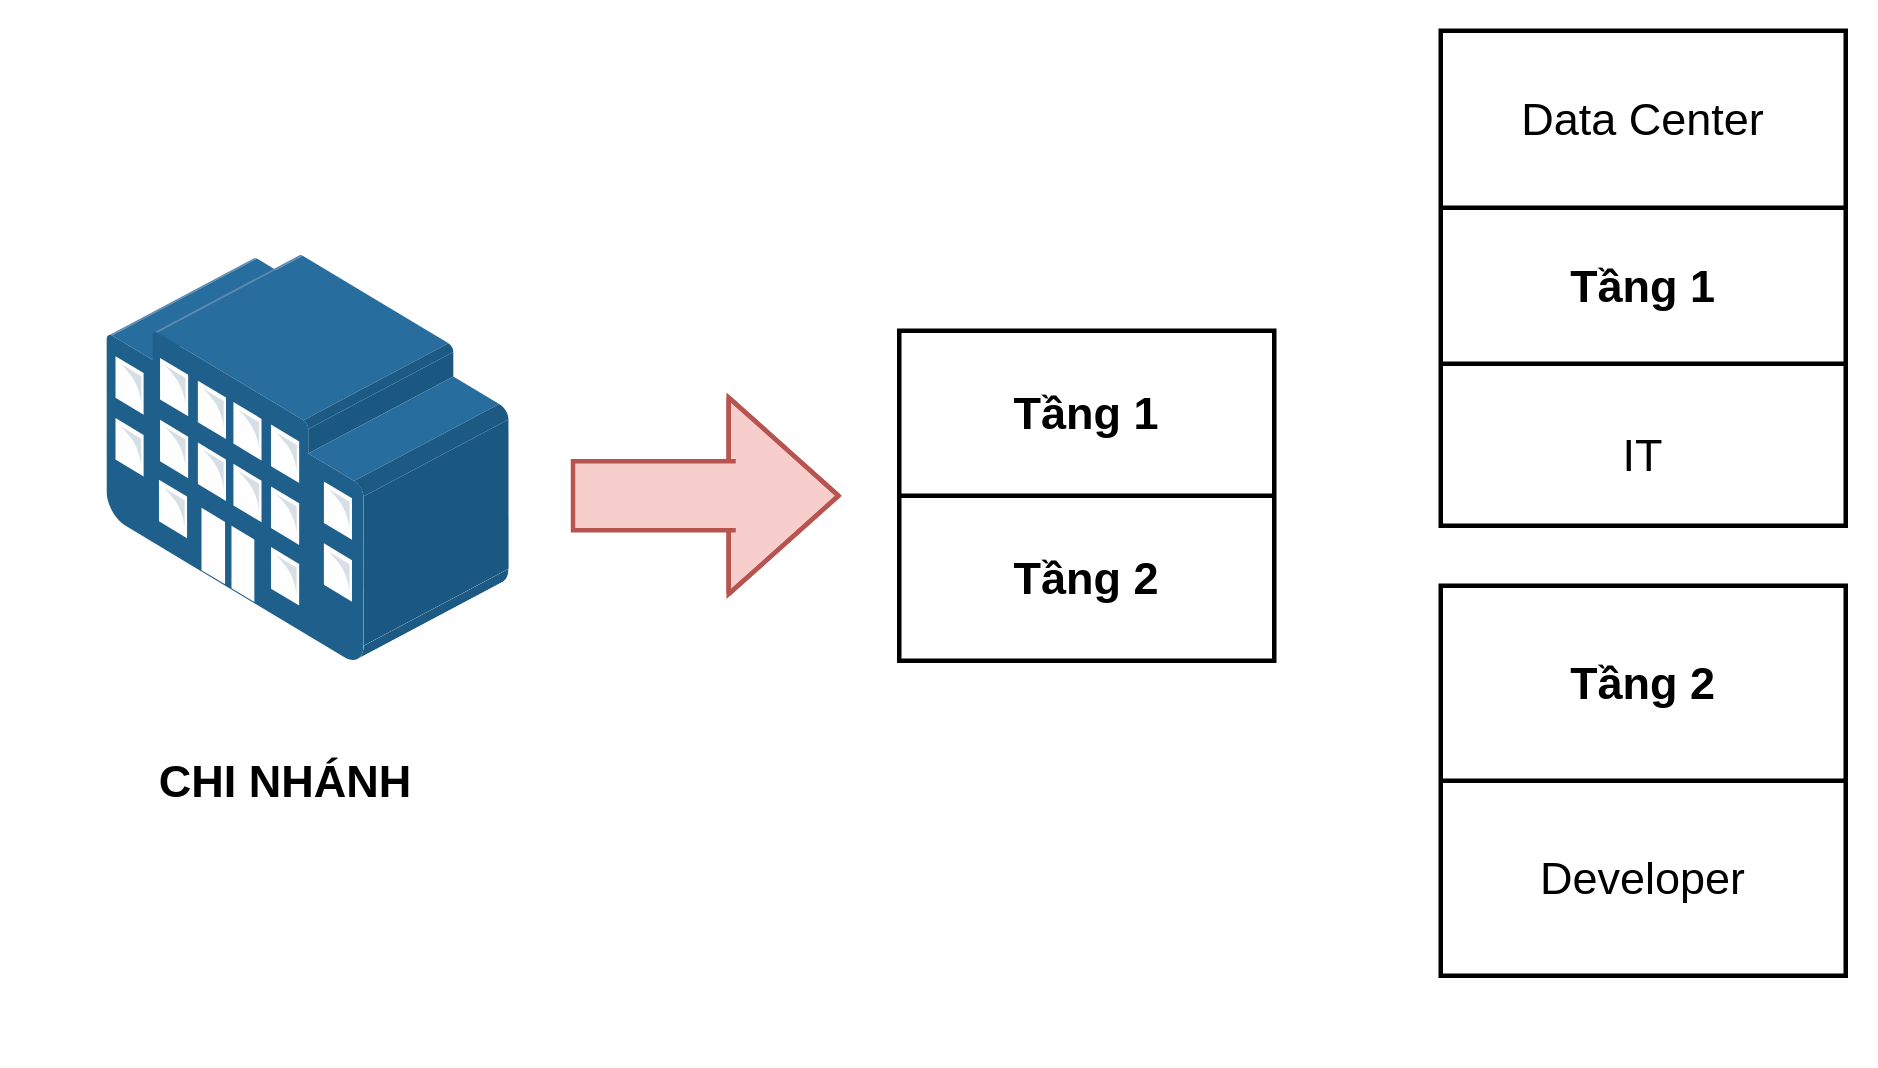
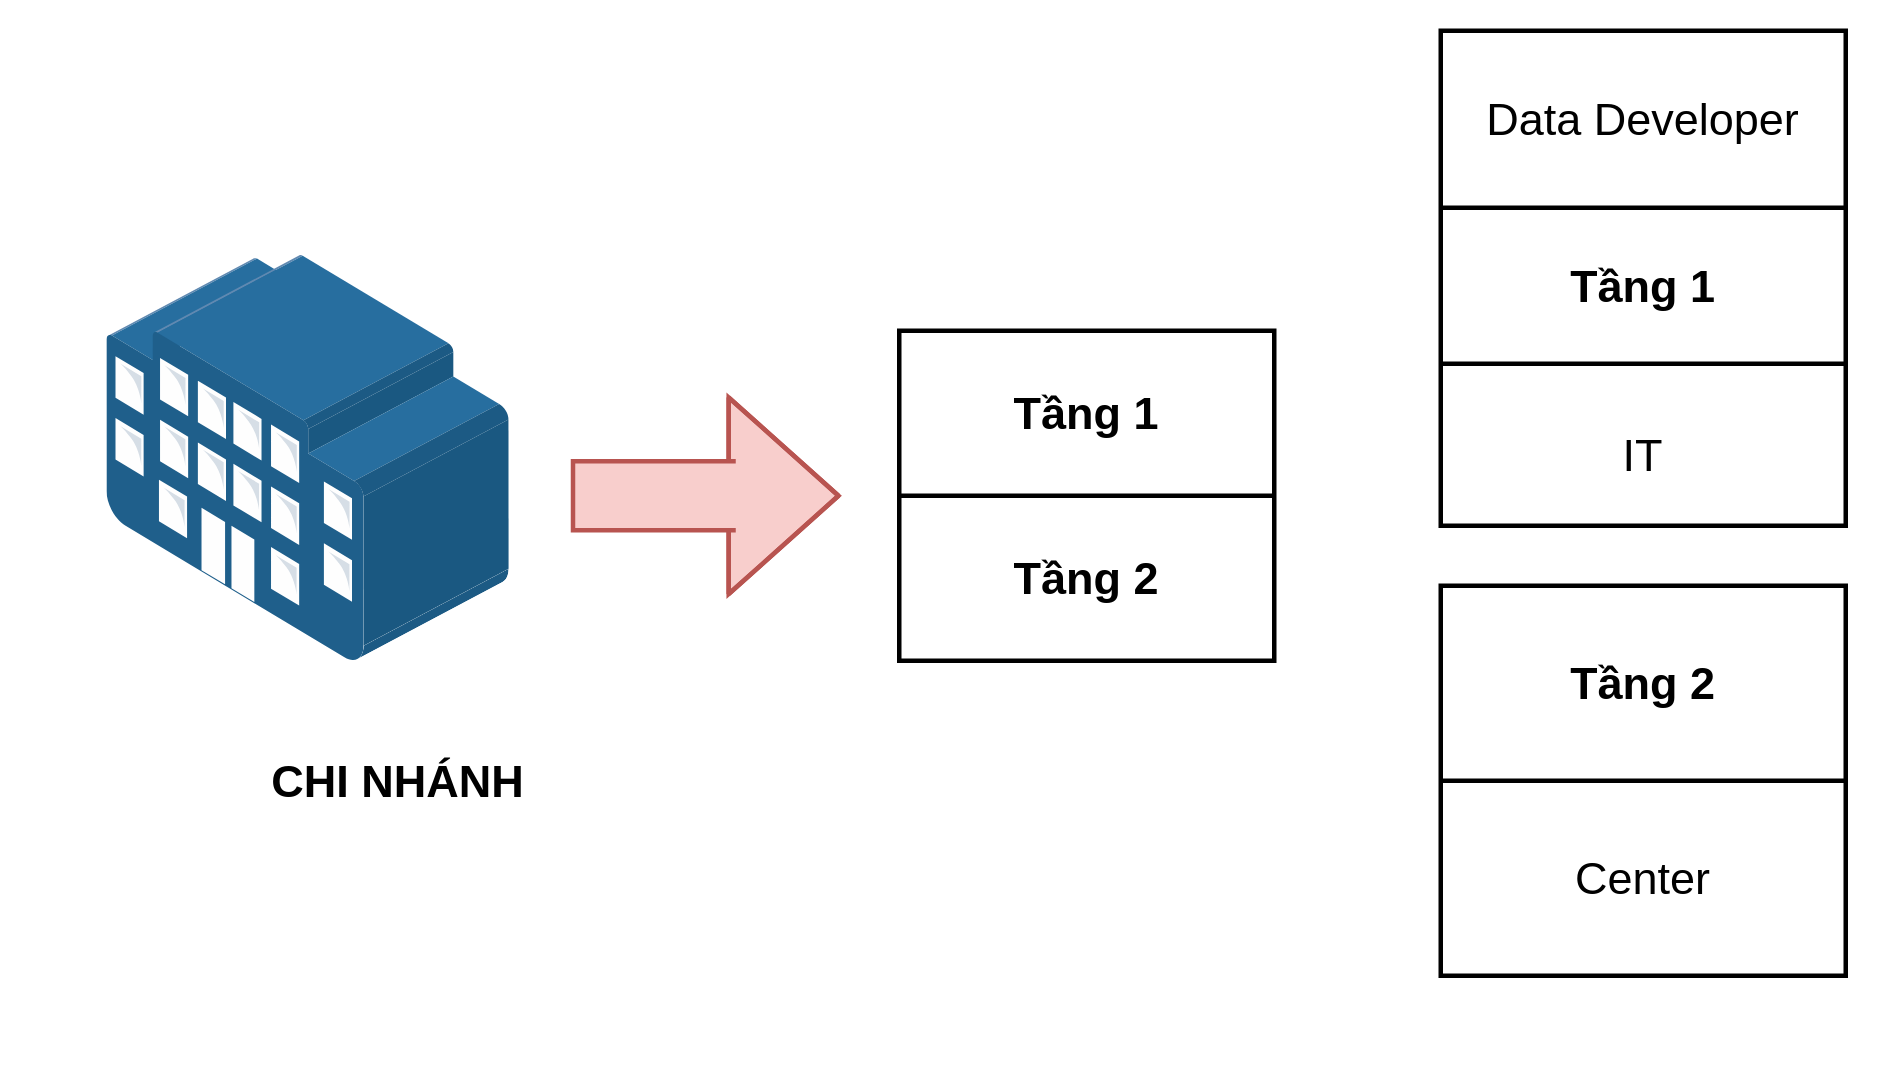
(1643, 119) -> (1643, 119)
(286, 781) -> (398, 781)
(1643, 878) -> (1643, 878)
